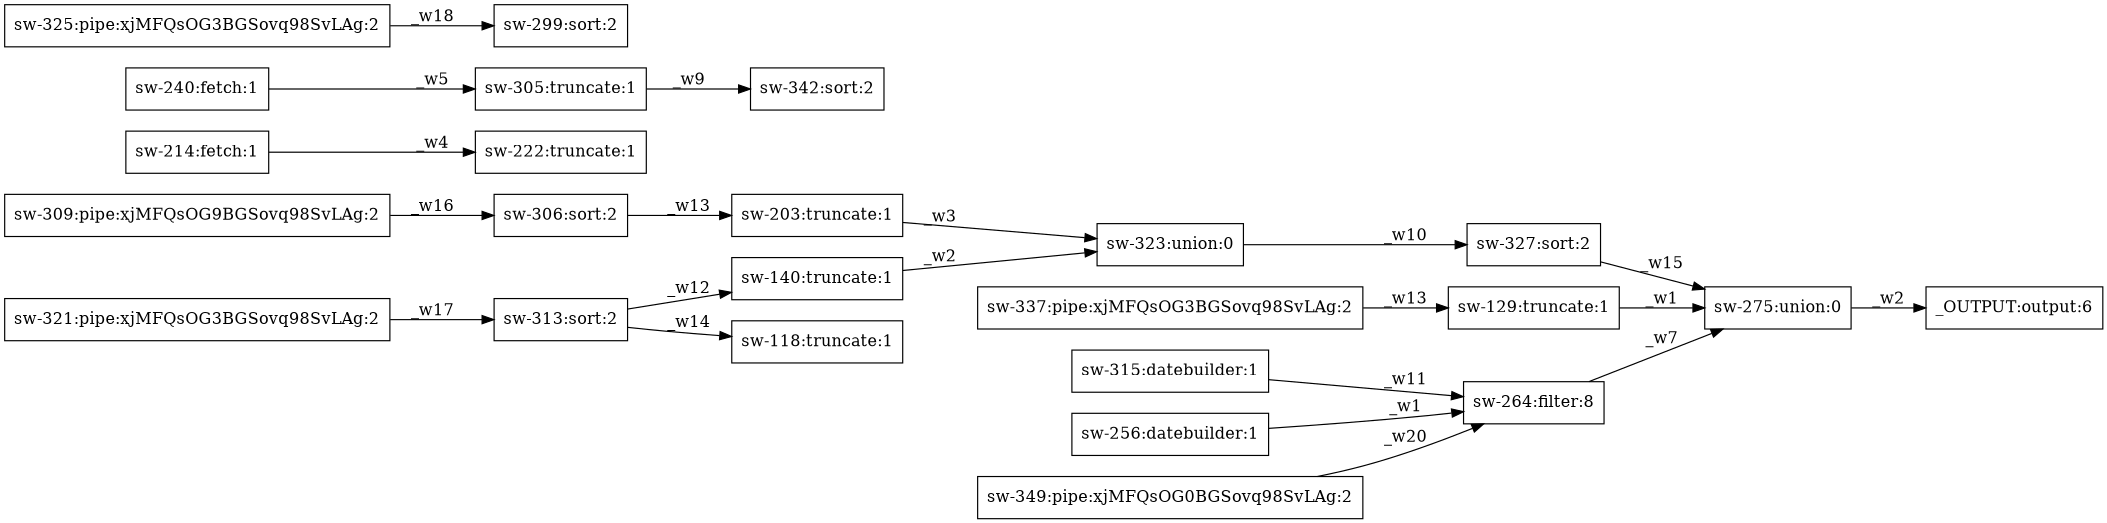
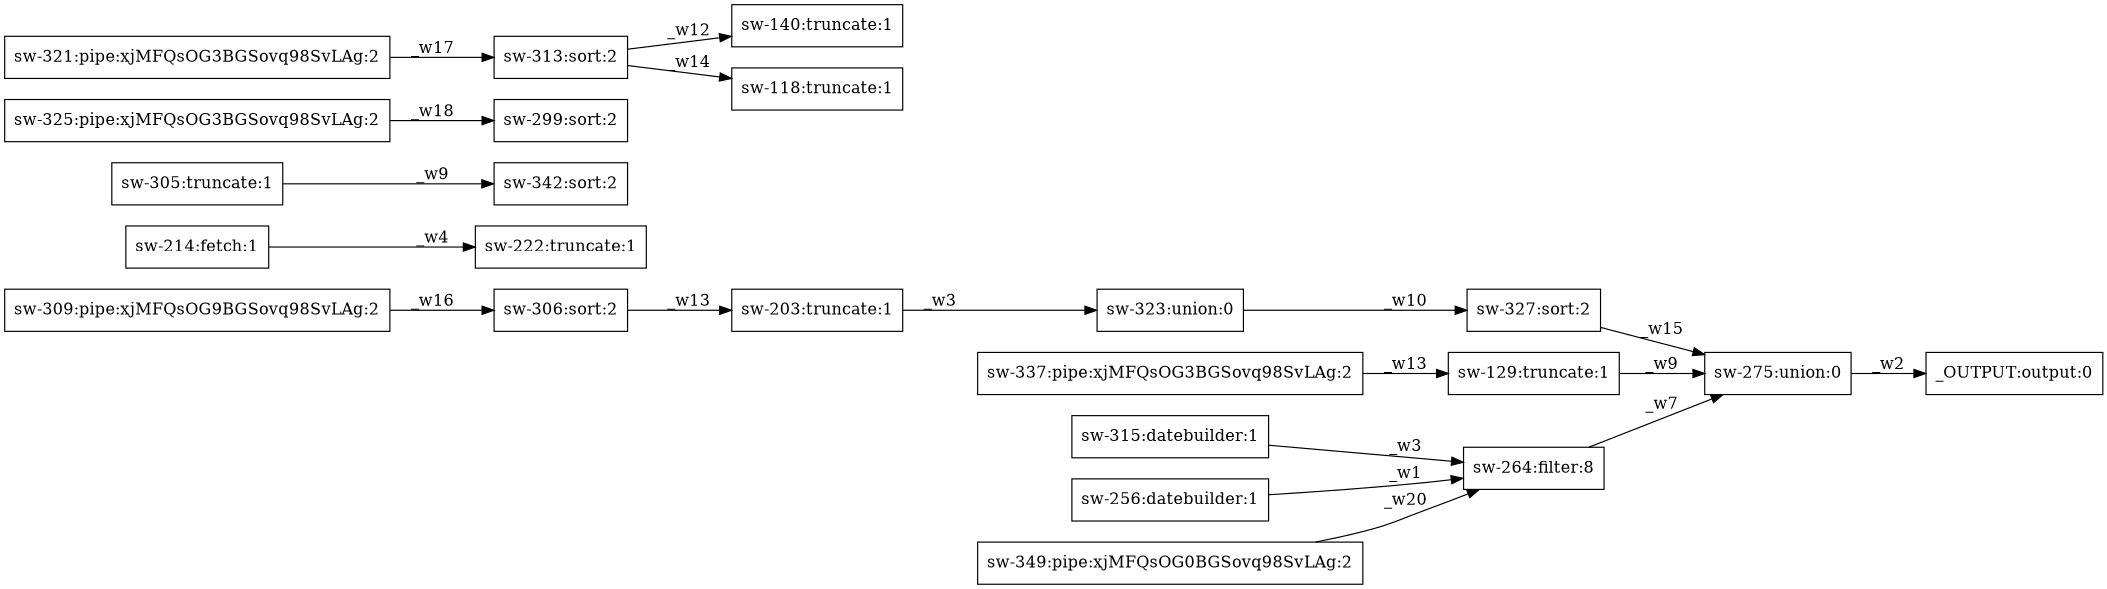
(197, 89) -> none
(994, 262) -> none
(1662, 299) -> (1662, 365)
(2014, 308) -> (2014, 373)
(1406, 380) -> (1406, 447)
